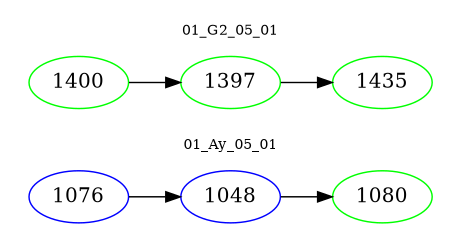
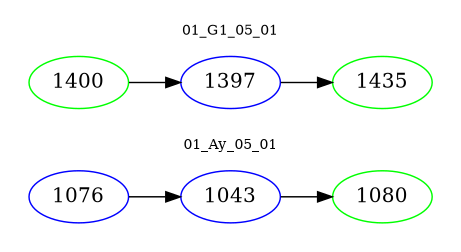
(231, 31) -> (231, 31)
(231, 82) -> (231, 82)
(231, 197) -> (231, 197)
